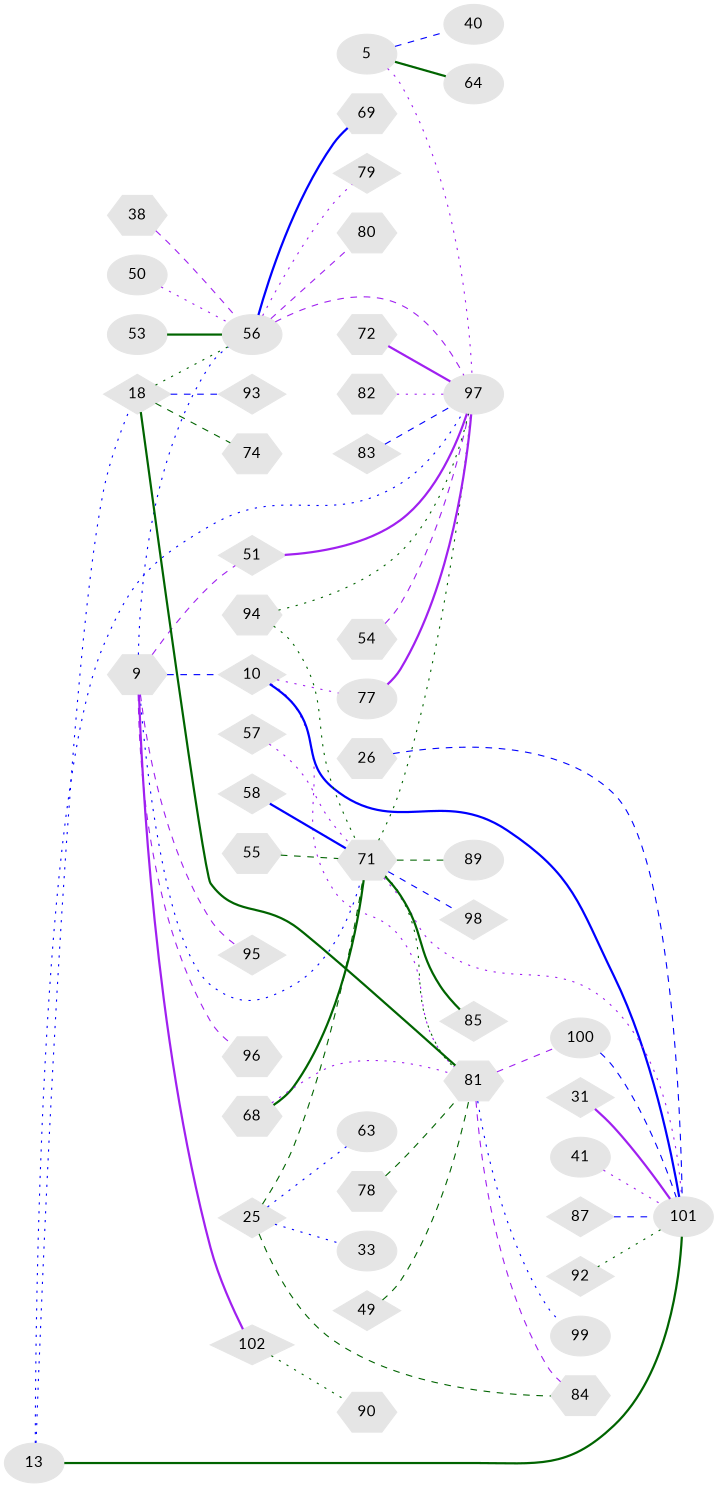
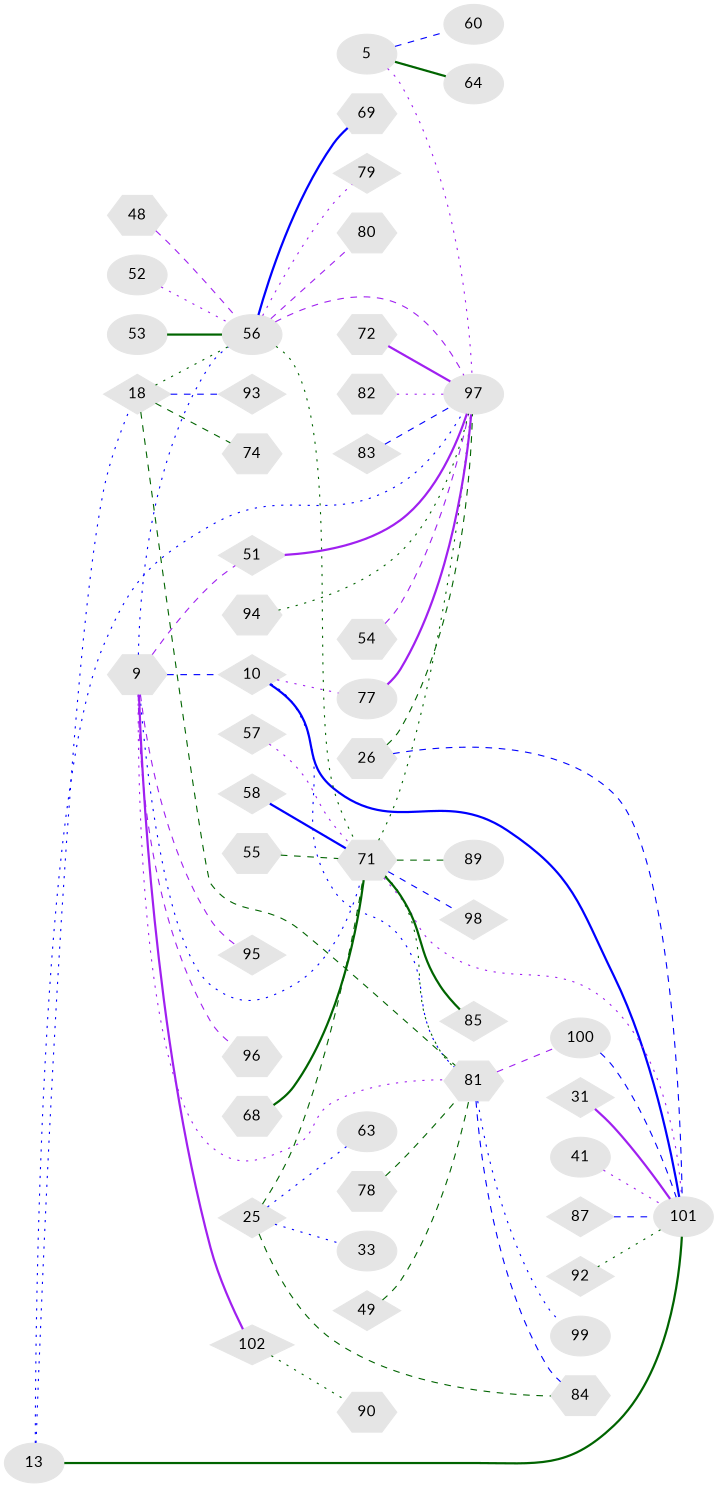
(474, 24) -> (474, 24)
(137, 215) -> (137, 215)
(137, 275) -> (137, 275)
none -> (452, 586)
(321, 729) -> (322, 578)
(196, 801) -> (196, 801)
(334, 891) -> (334, 891)
(356, 1061) -> (155, 985)
(500, 1248) -> (500, 1248)
